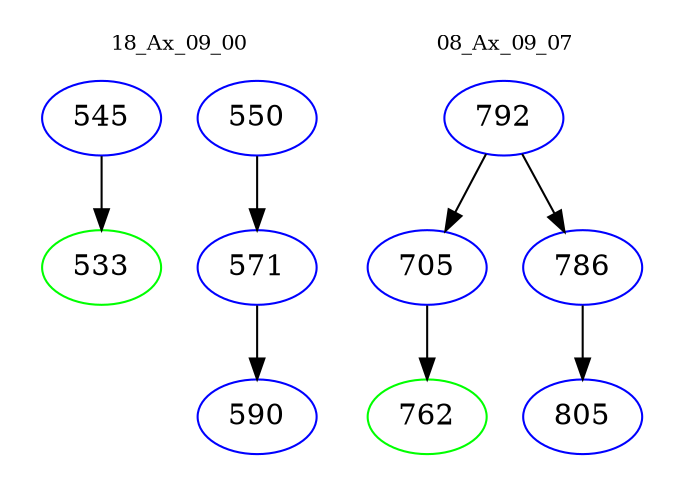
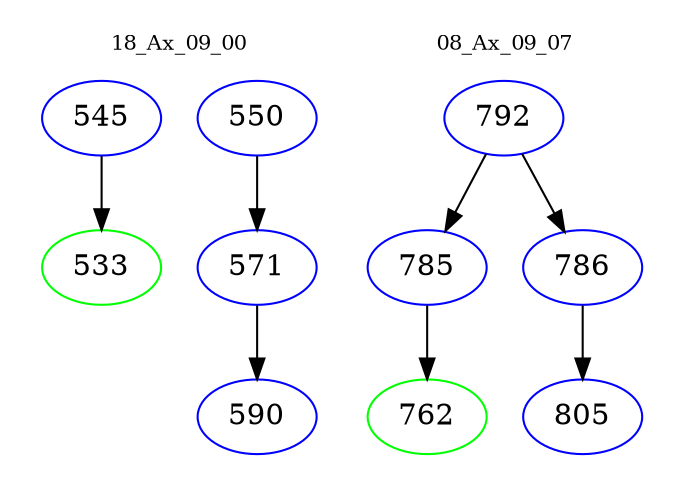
(427, 267) -> (427, 267)
